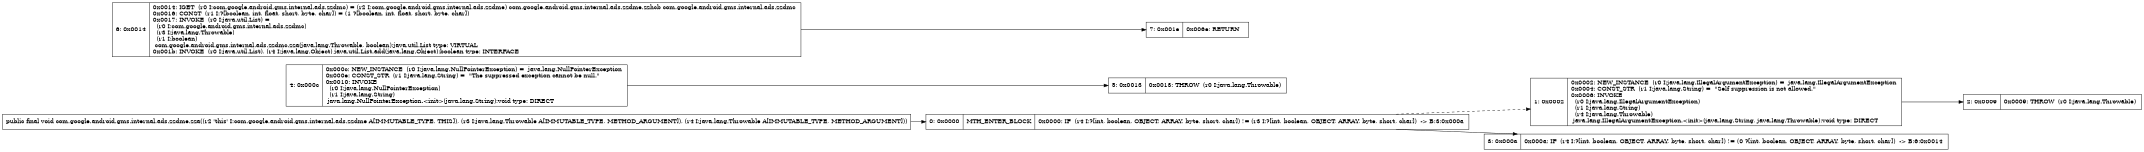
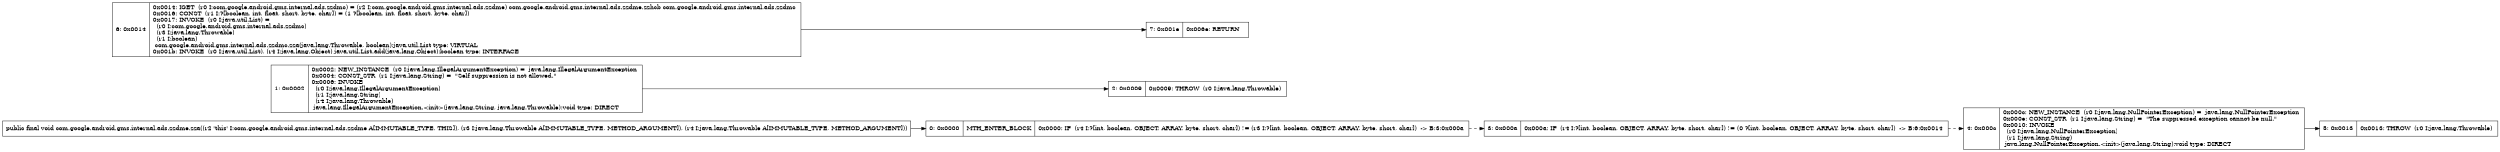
(1461, 112) -> none
none -> (1954, 129)
(1455, 132) -> (1474, 129)
